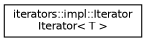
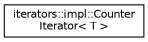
(73, 21) -> (74, 21)
